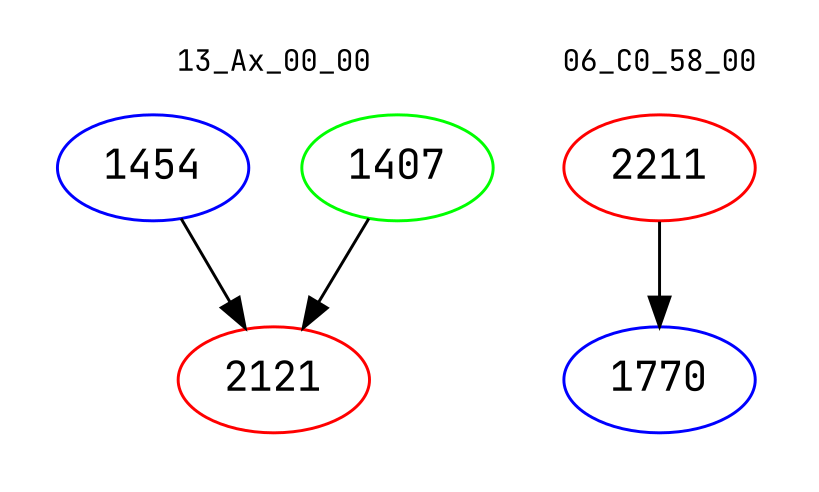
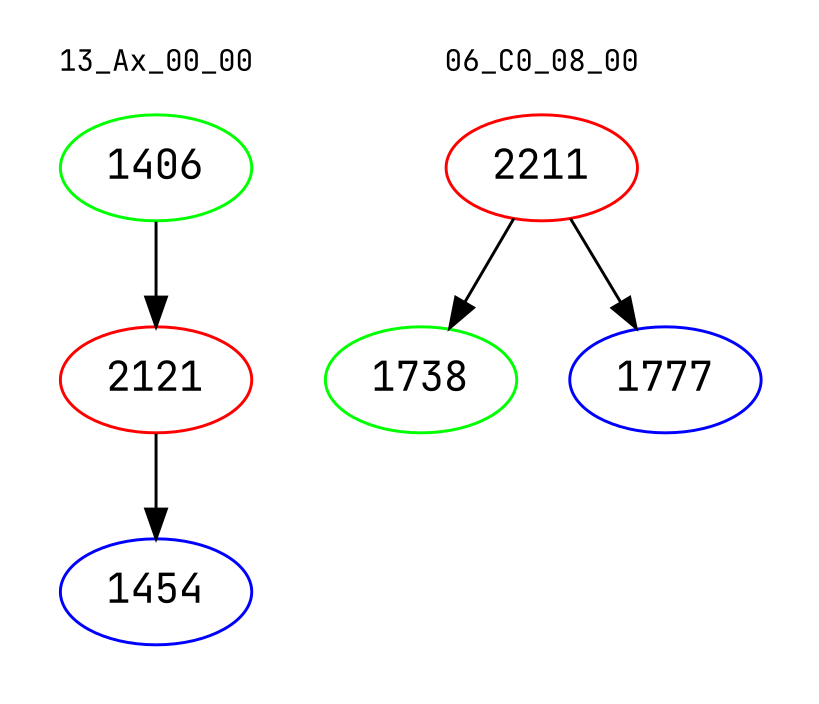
(661, 63) -> (543, 63)
(398, 168) -> (156, 168)
(206, 260) -> (156, 471)
none -> (421, 380)
(660, 380) -> (665, 380)
